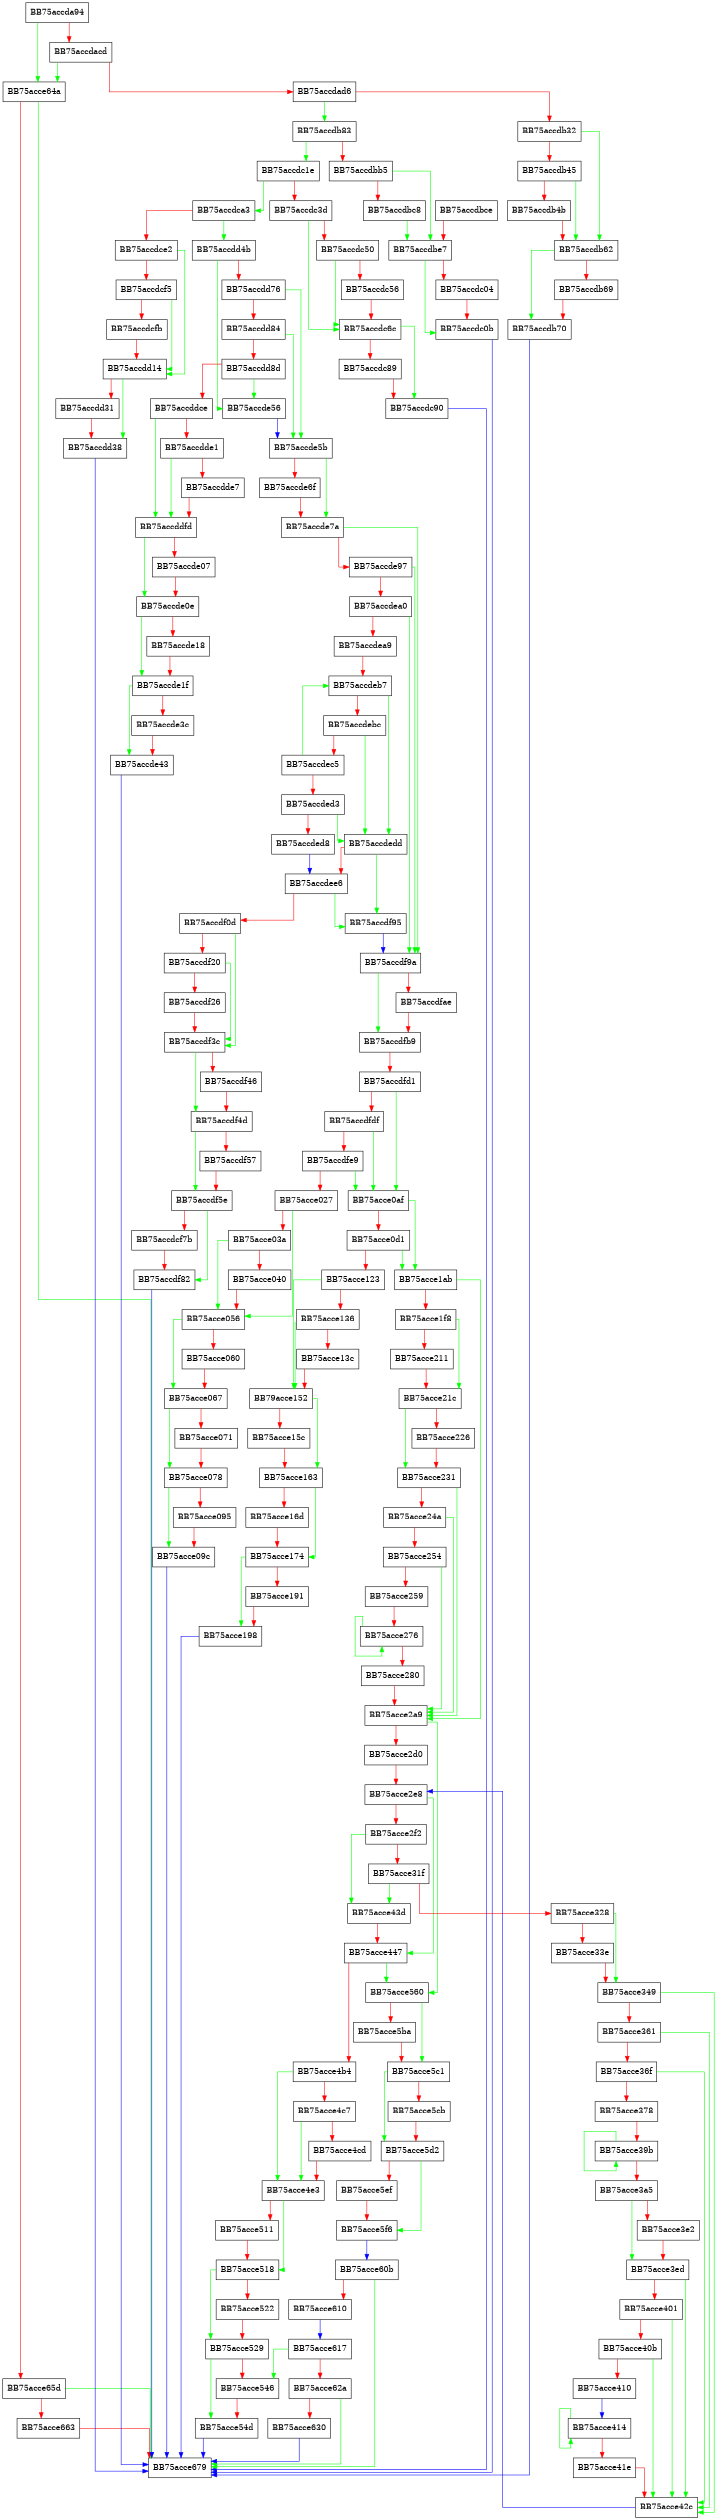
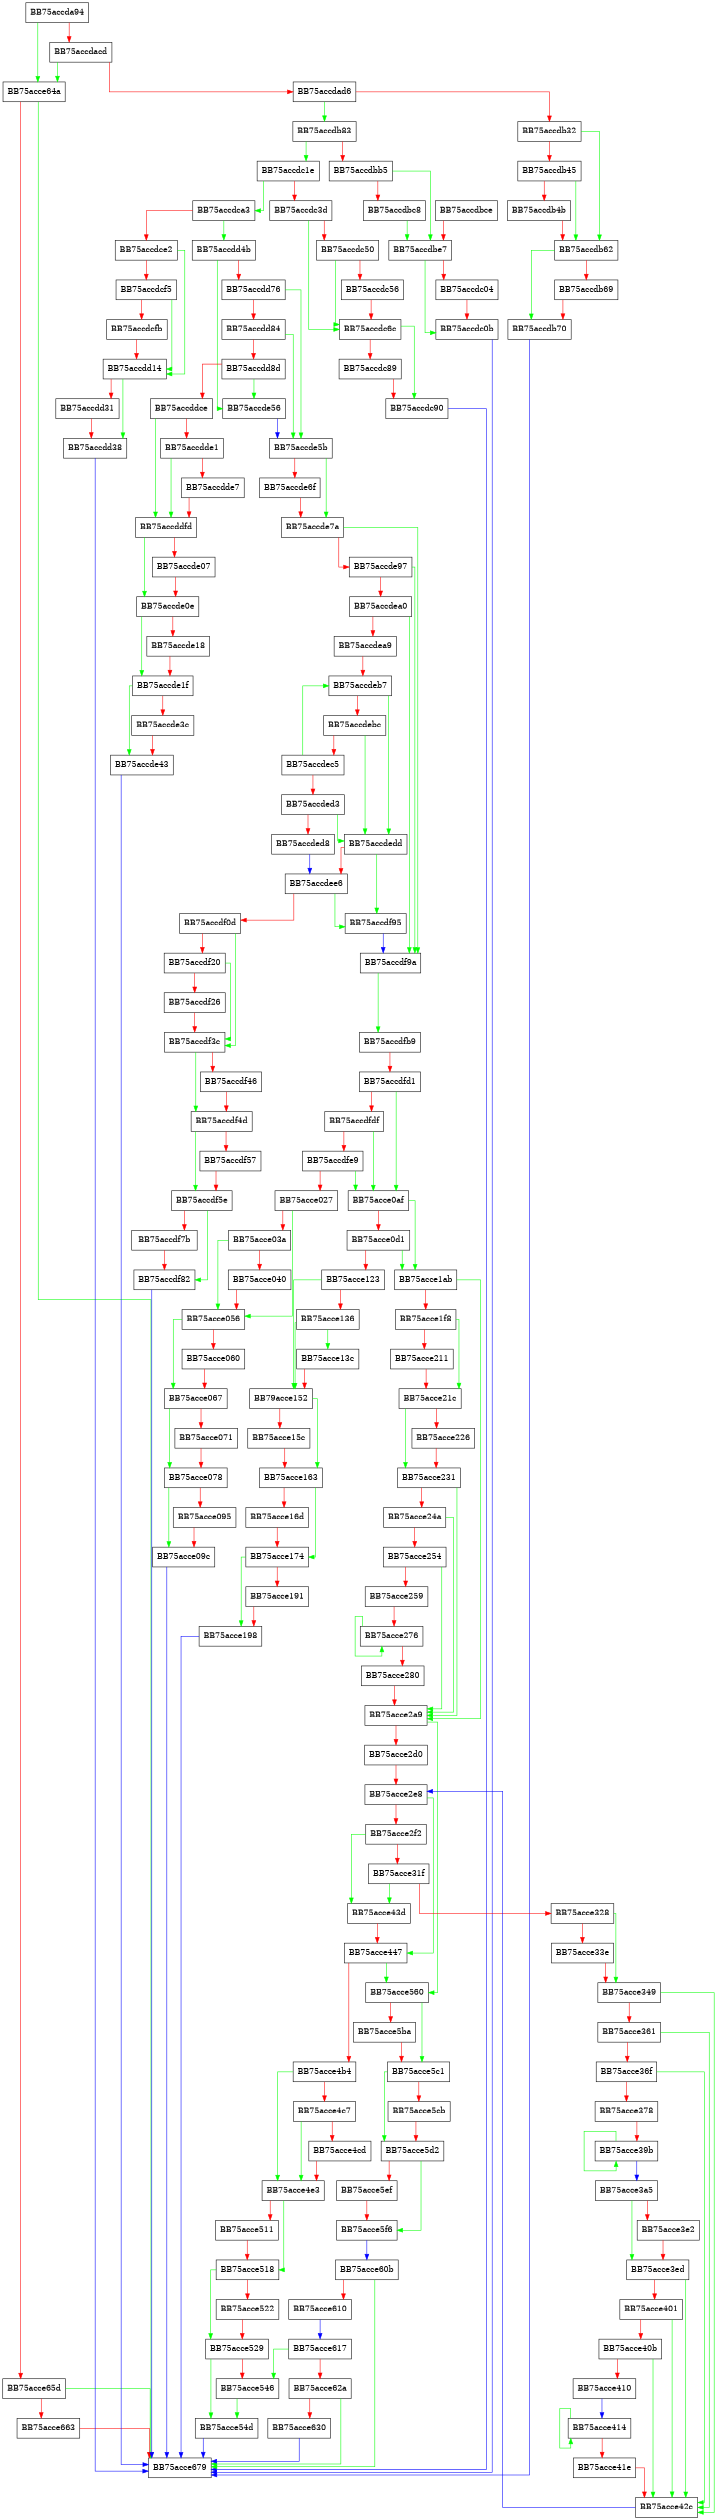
(426, 1003) -> none
(164, 1240) -> (164, 1240)
(328, 1336) -> (328, 1336)
(637, 2168) -> (637, 2168)
(237, 2406) -> (237, 2406)
